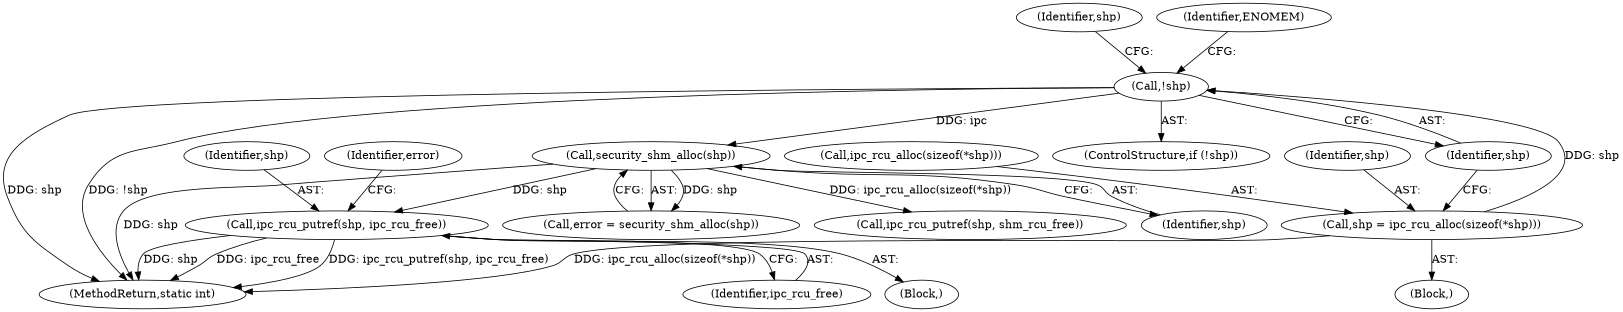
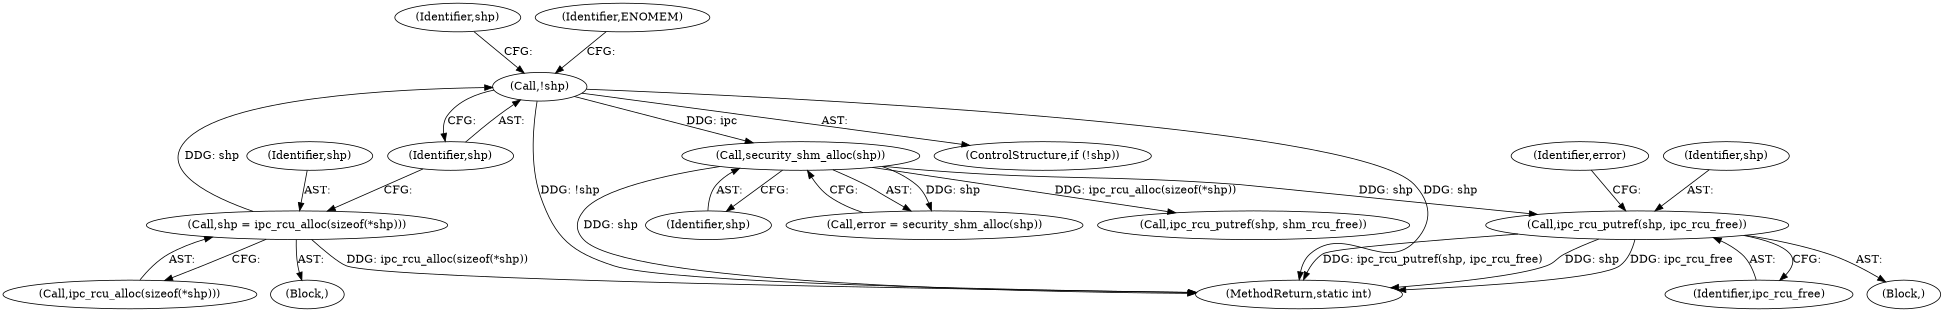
none -> (219, 259)
